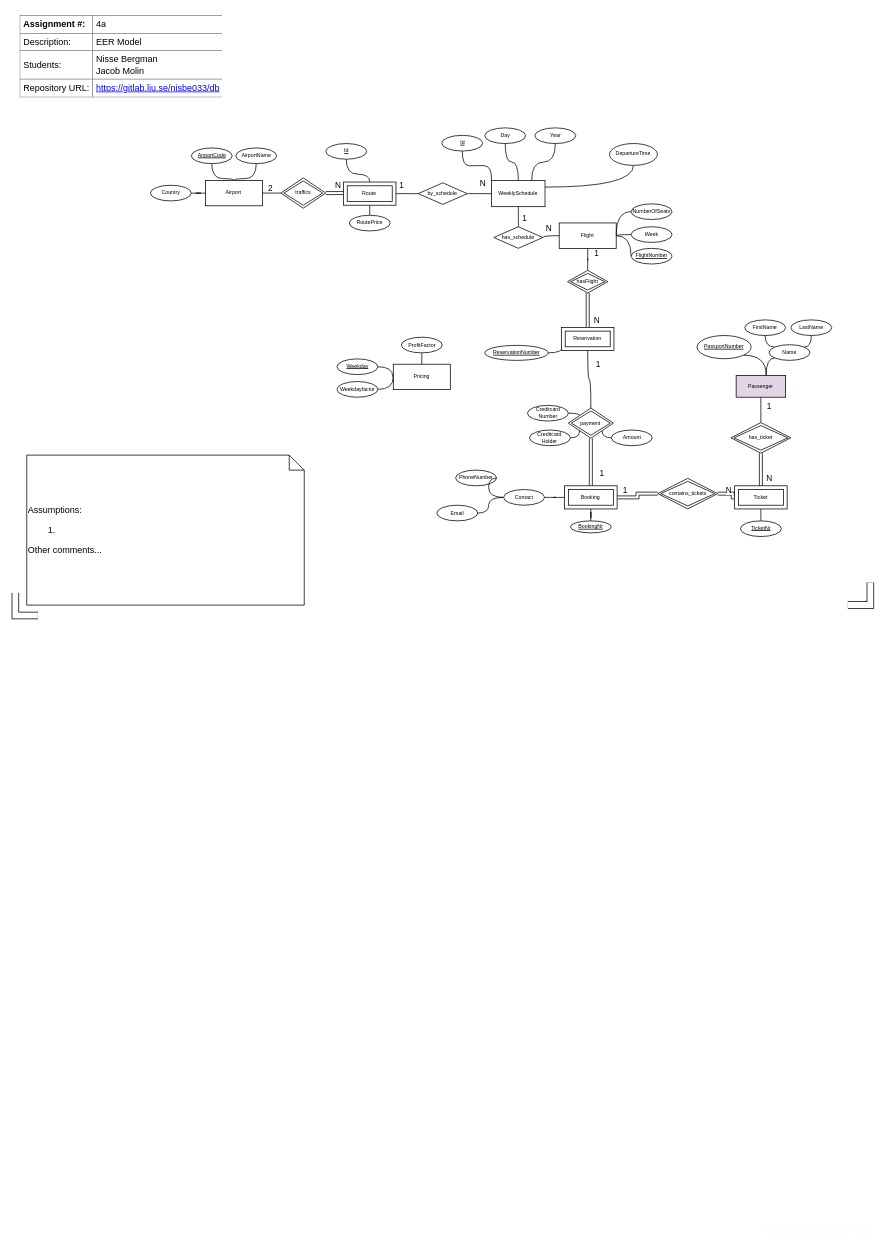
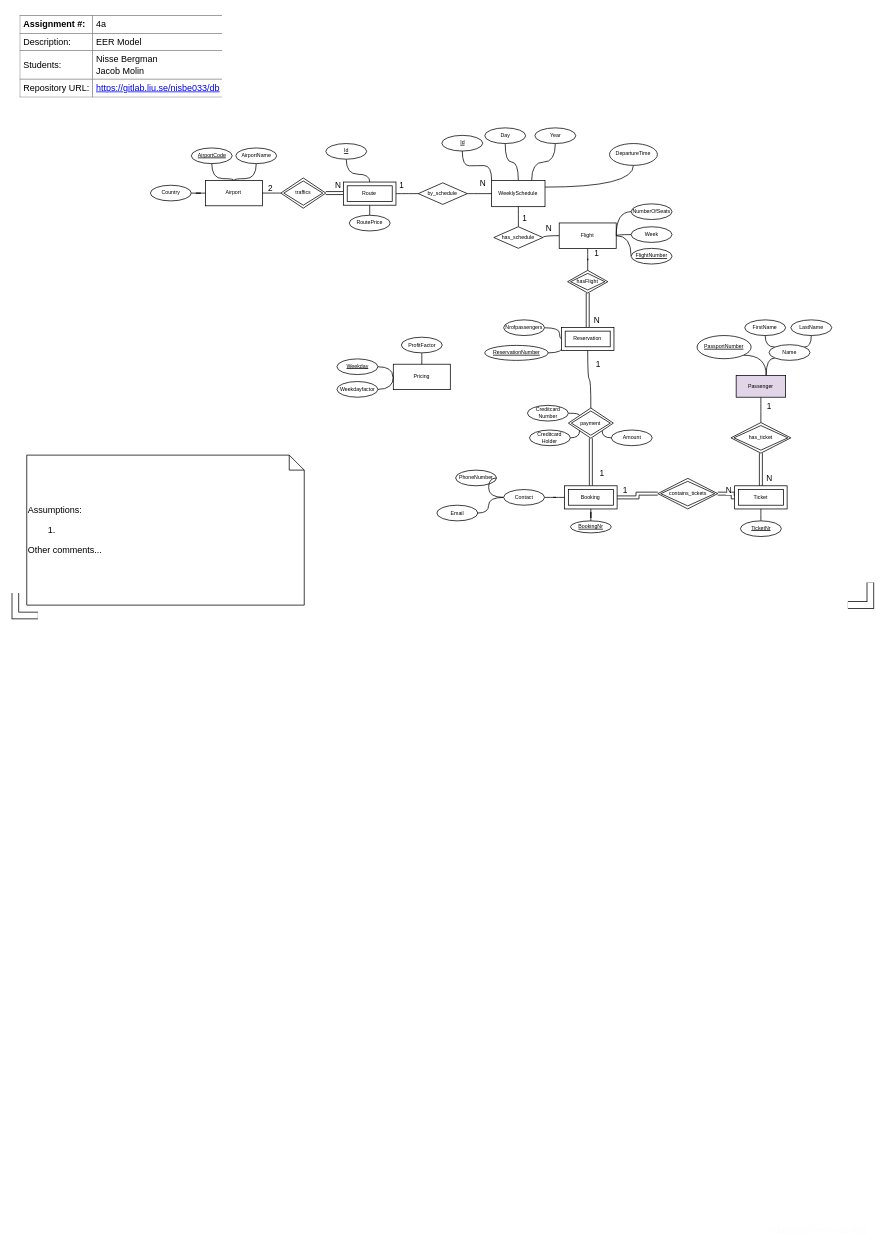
none -> (524, 328)
none -> (556, 329)
